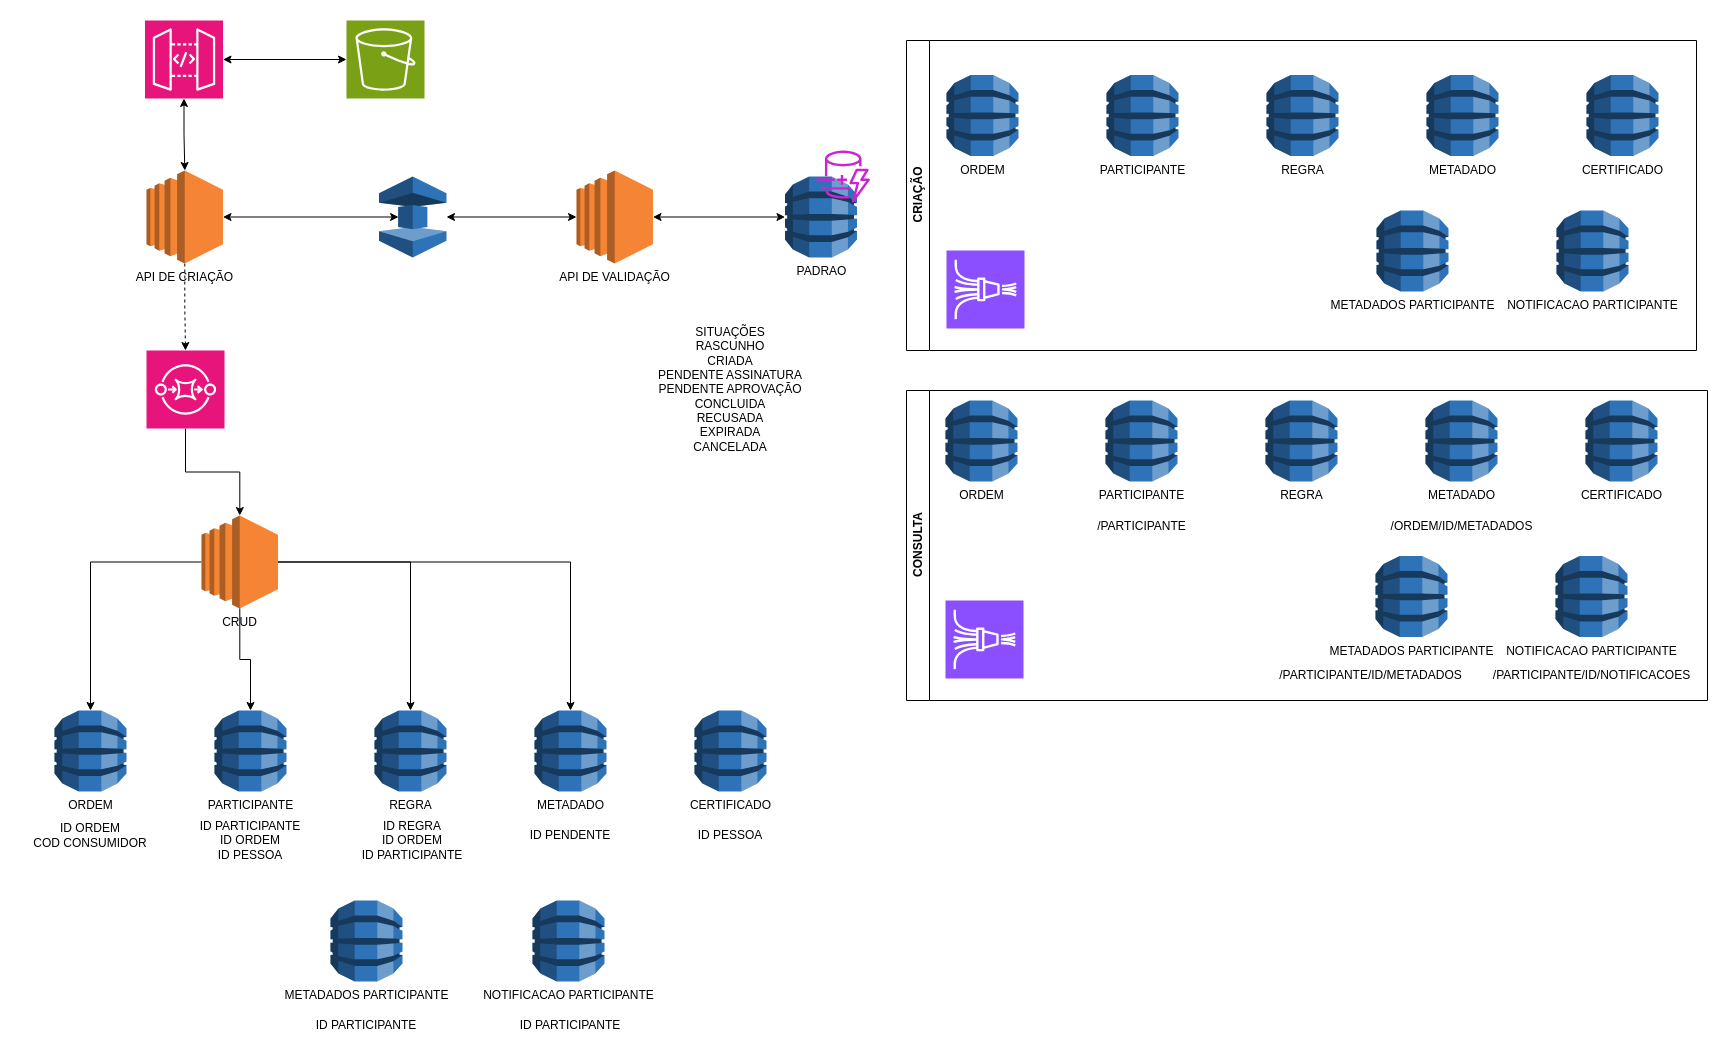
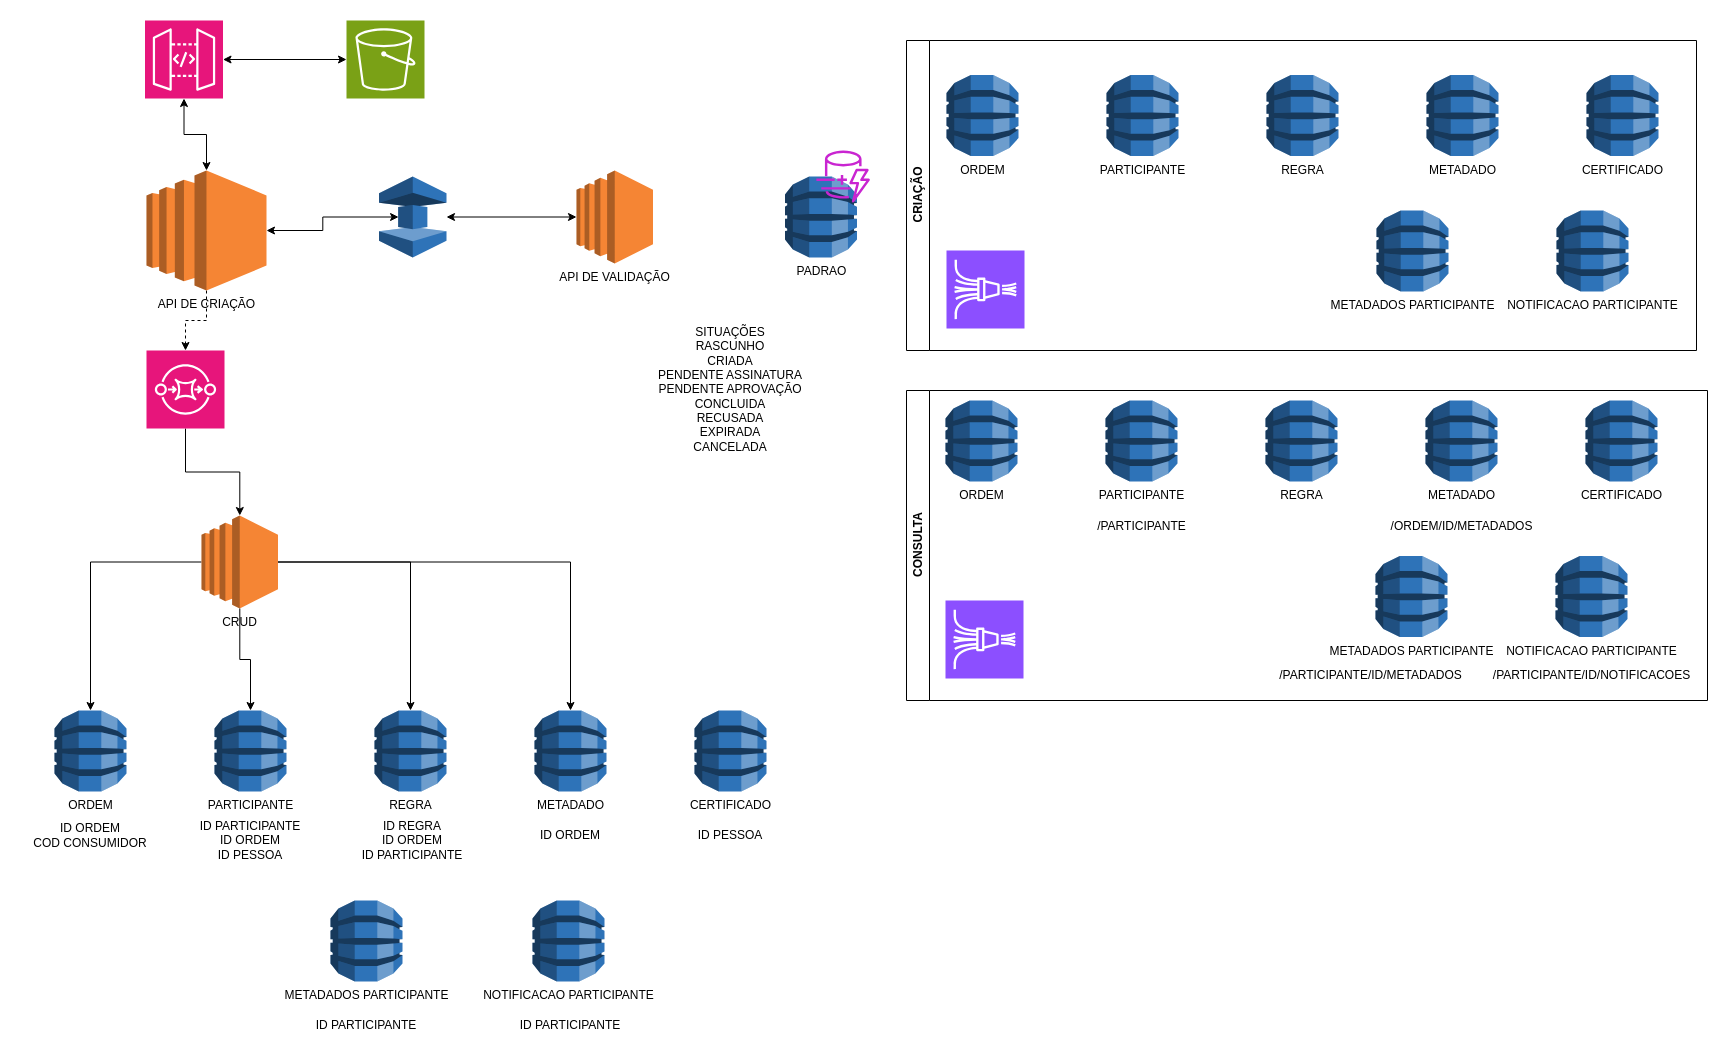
(185, 217) -> (207, 231)
(718, 217) -> none
(571, 836) -> (571, 836)
